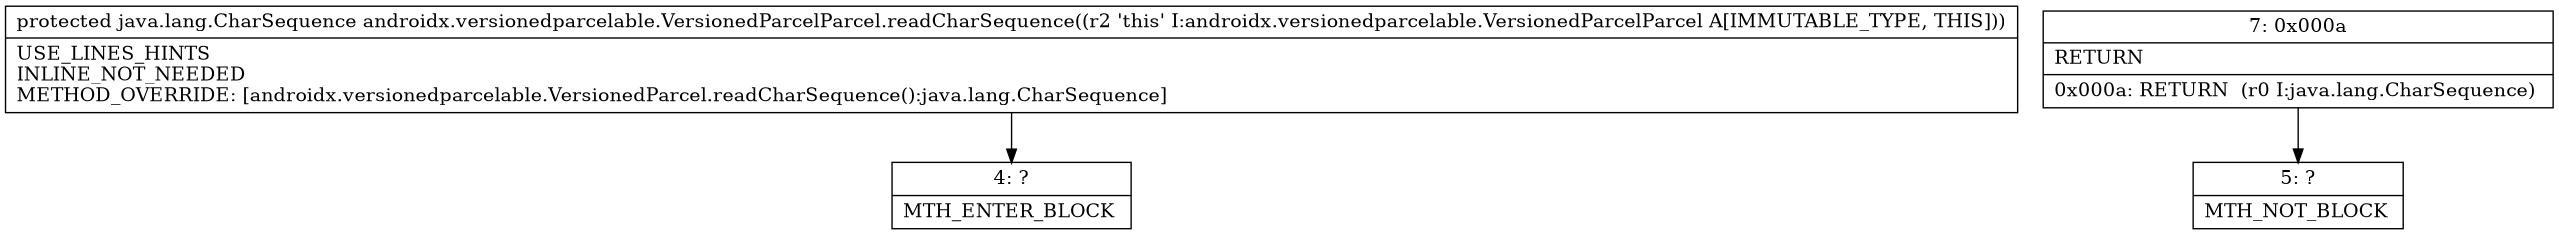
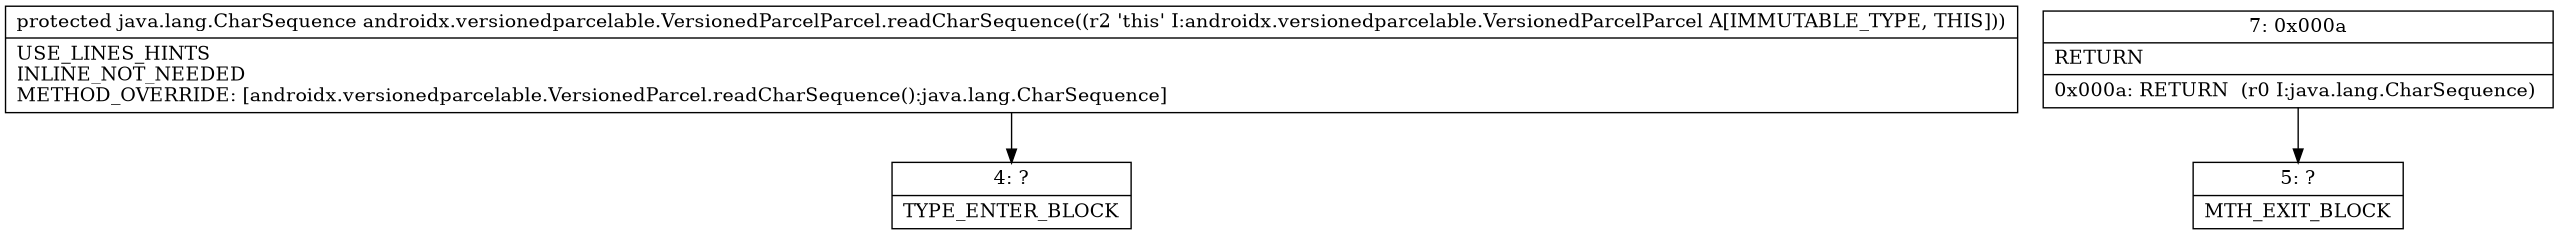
(1010, 211) -> (1012, 211)
(2296, 211) -> (2298, 211)
